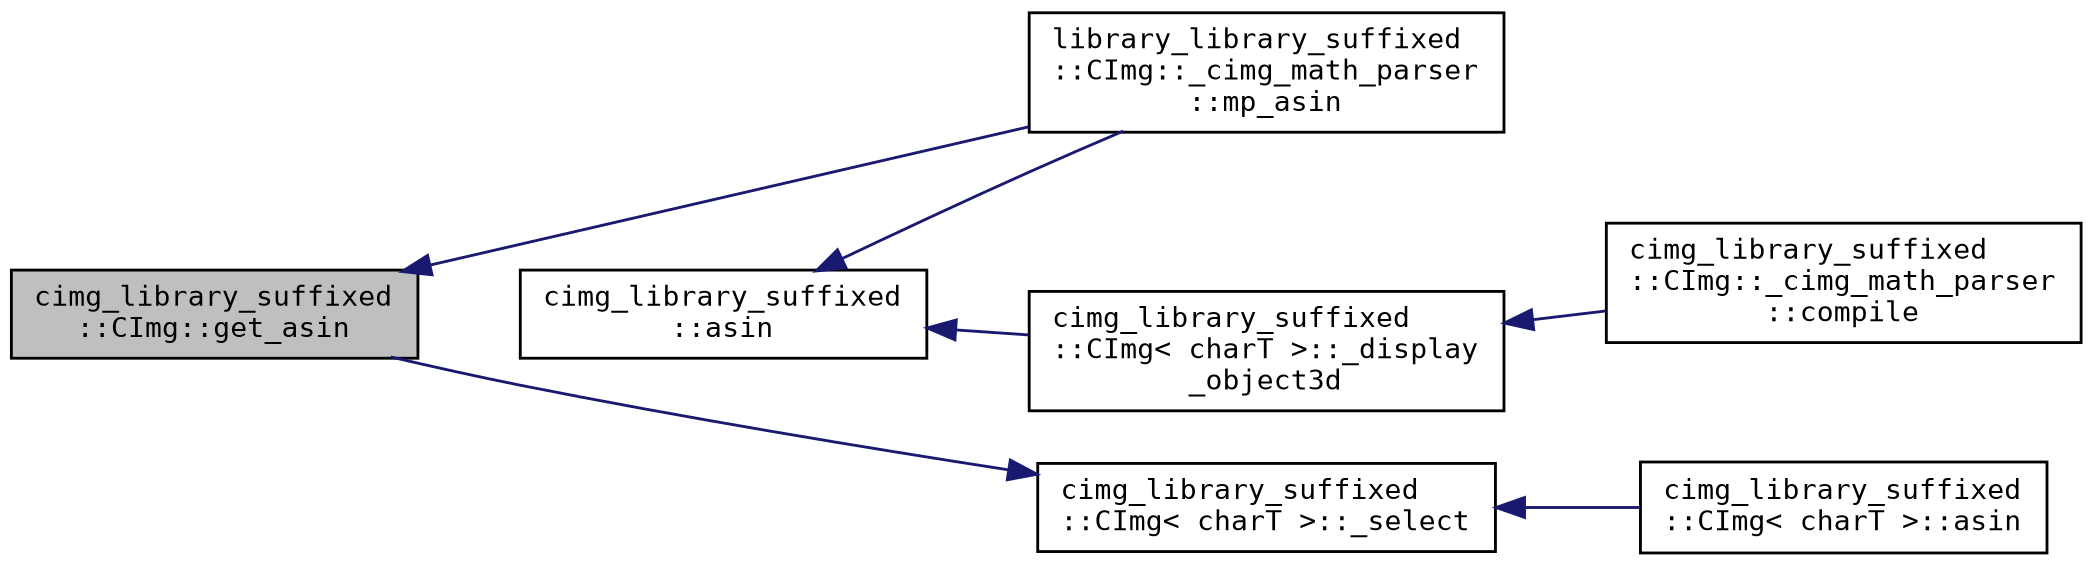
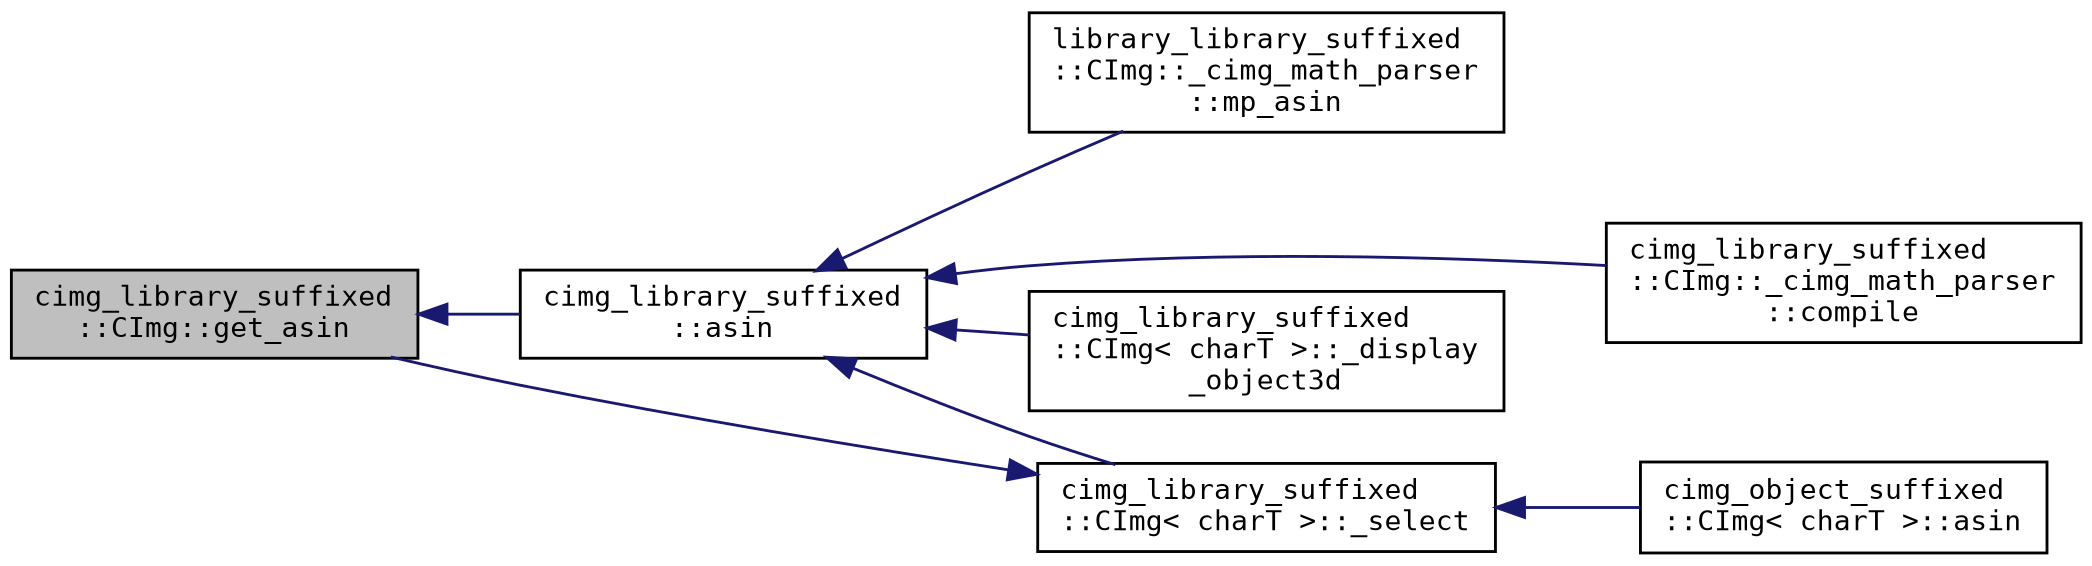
(730, 196) -> (484, 314)
(1569, 315) -> (1281, 257)
none -> (983, 420)
(1844, 507) -> (1844, 507)
